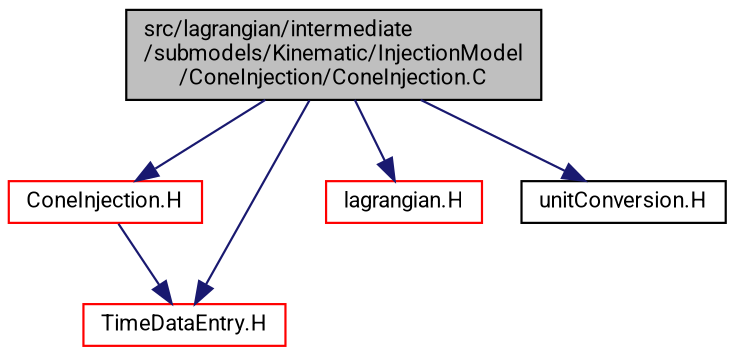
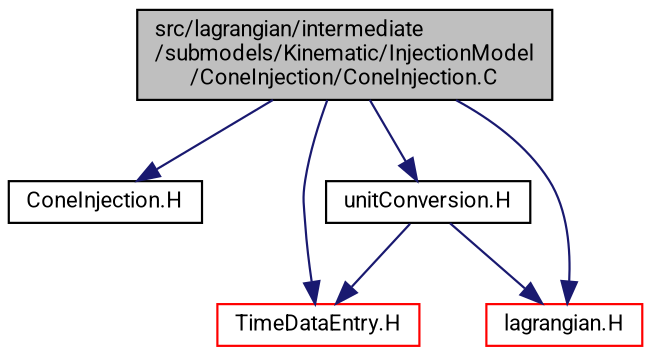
(105, 202) -> (105, 202)
(139, 254) -> (381, 255)
none -> (487, 256)
